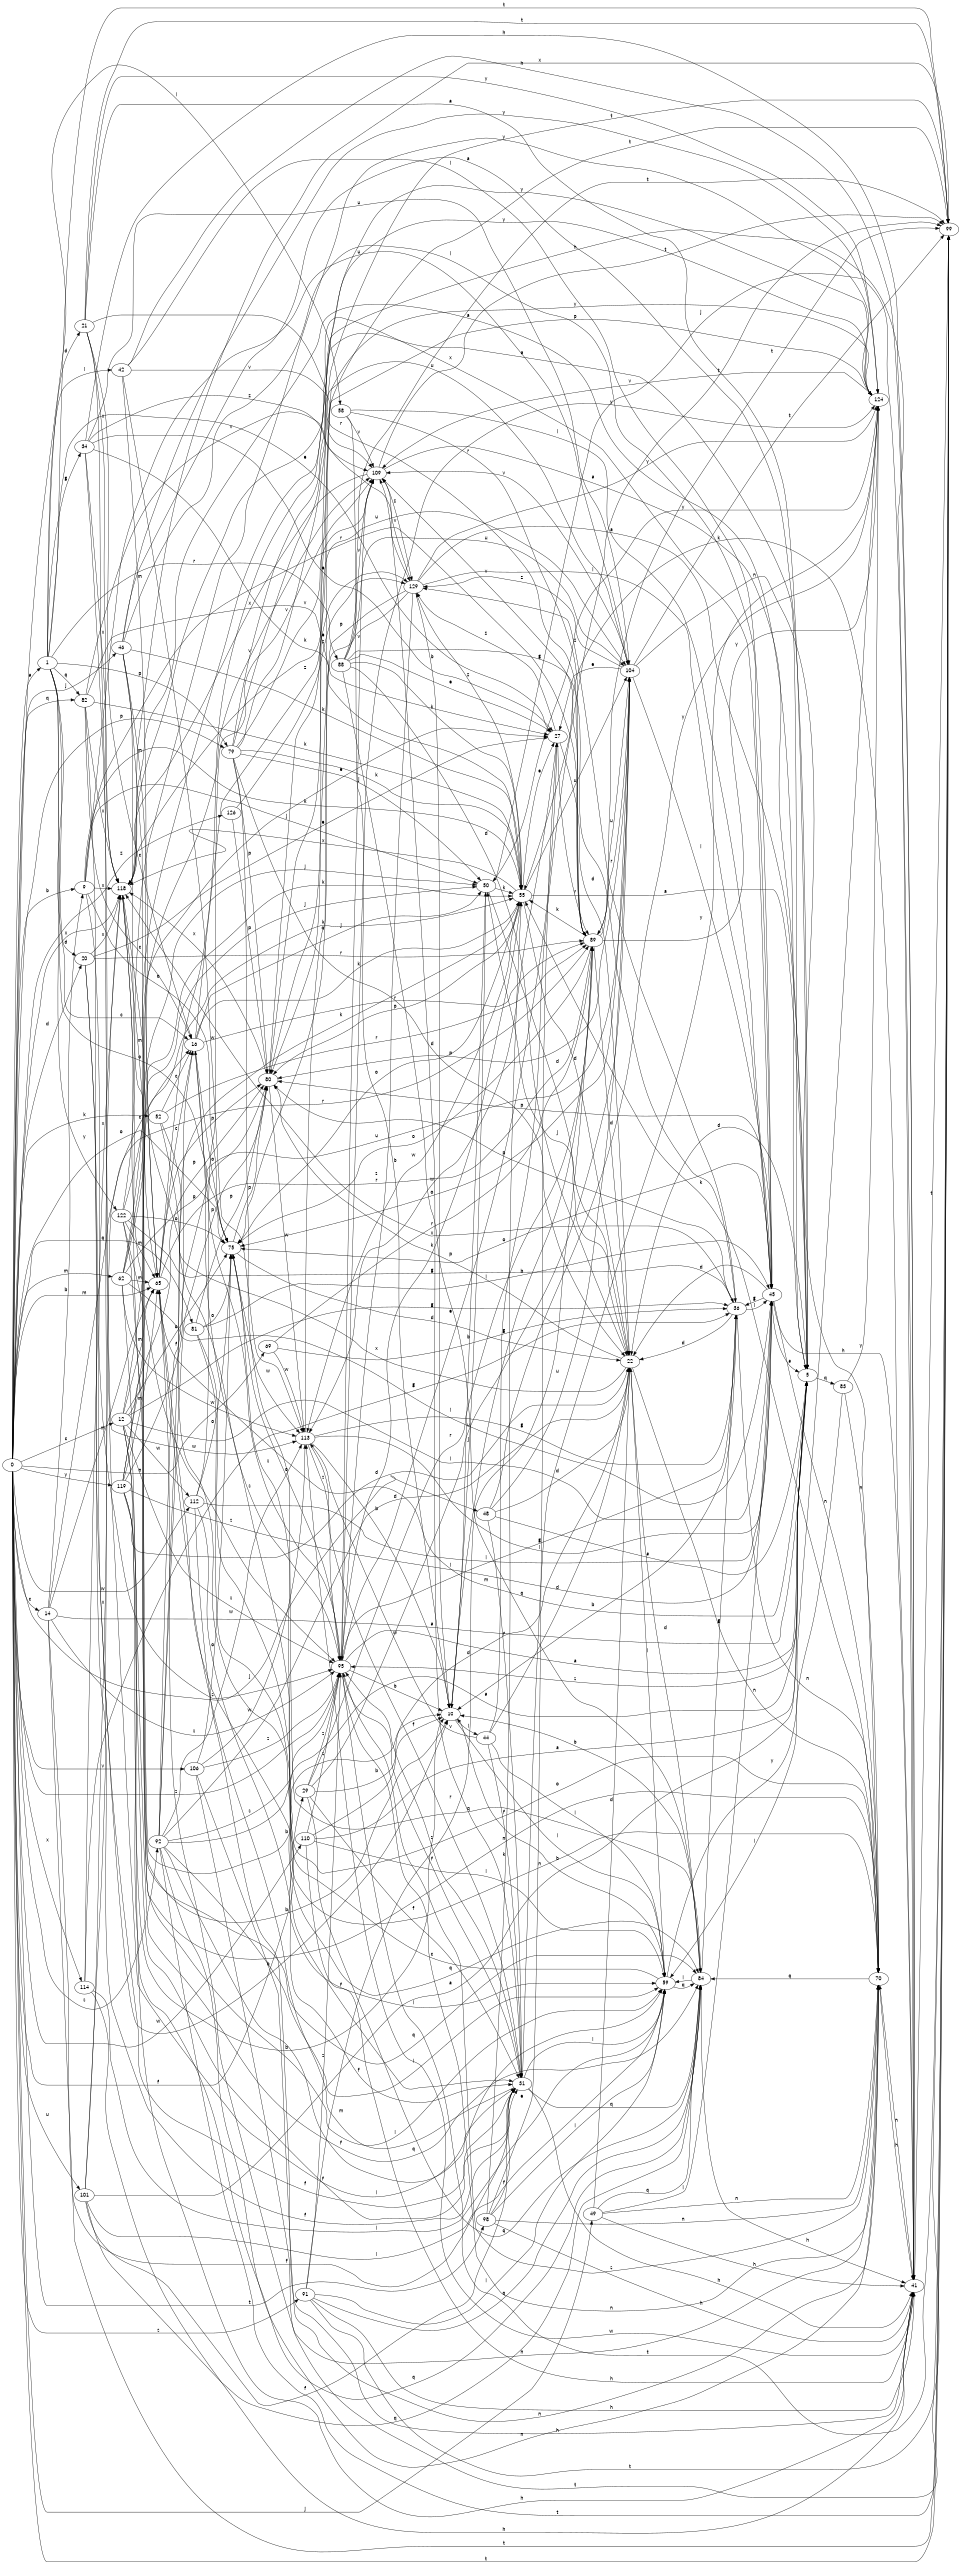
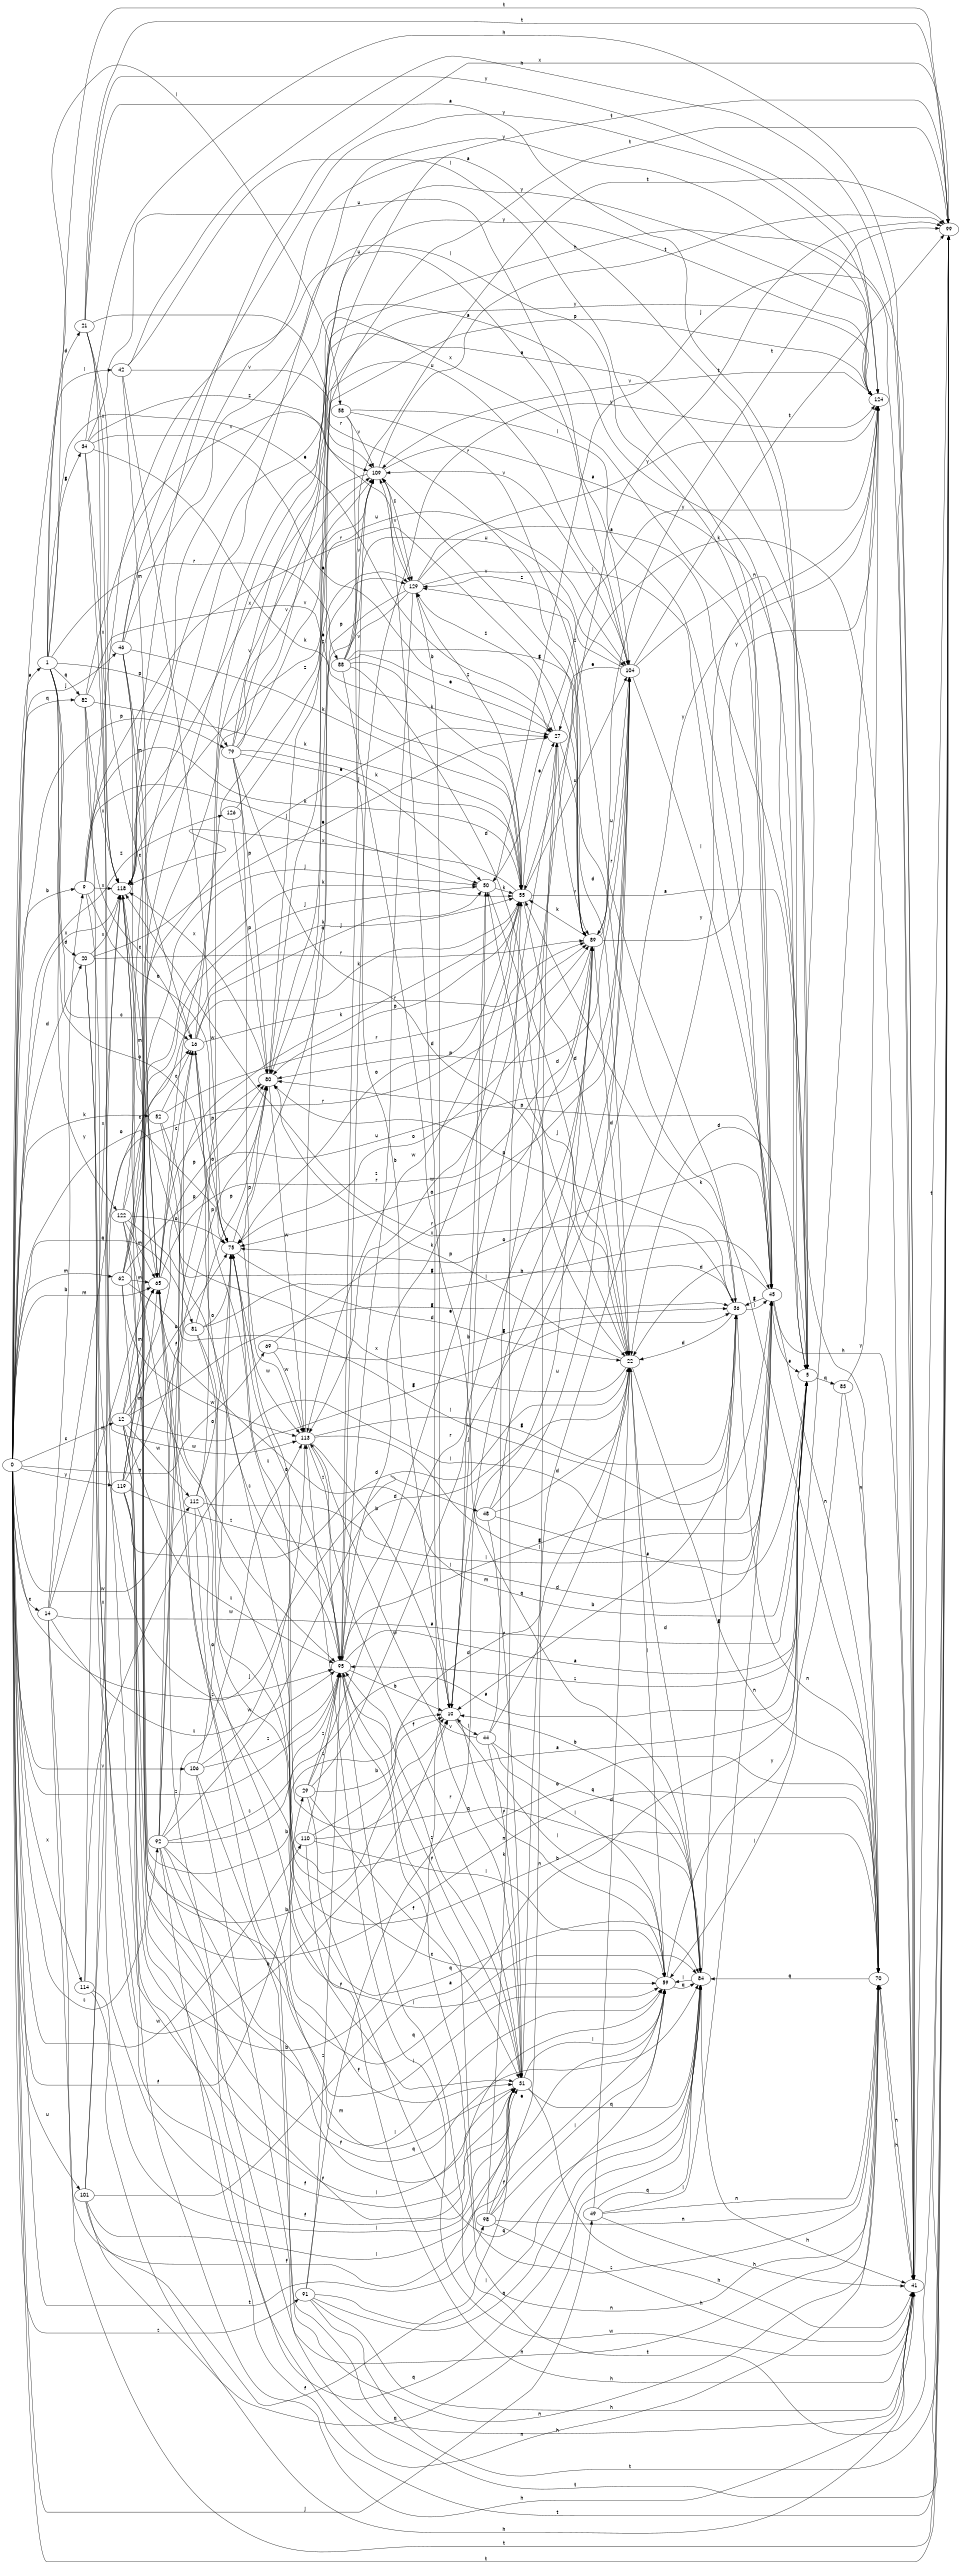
none -> (647, 1814)
